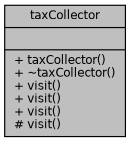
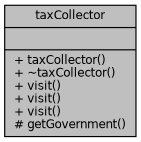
(38, 125) -> (70, 125)
